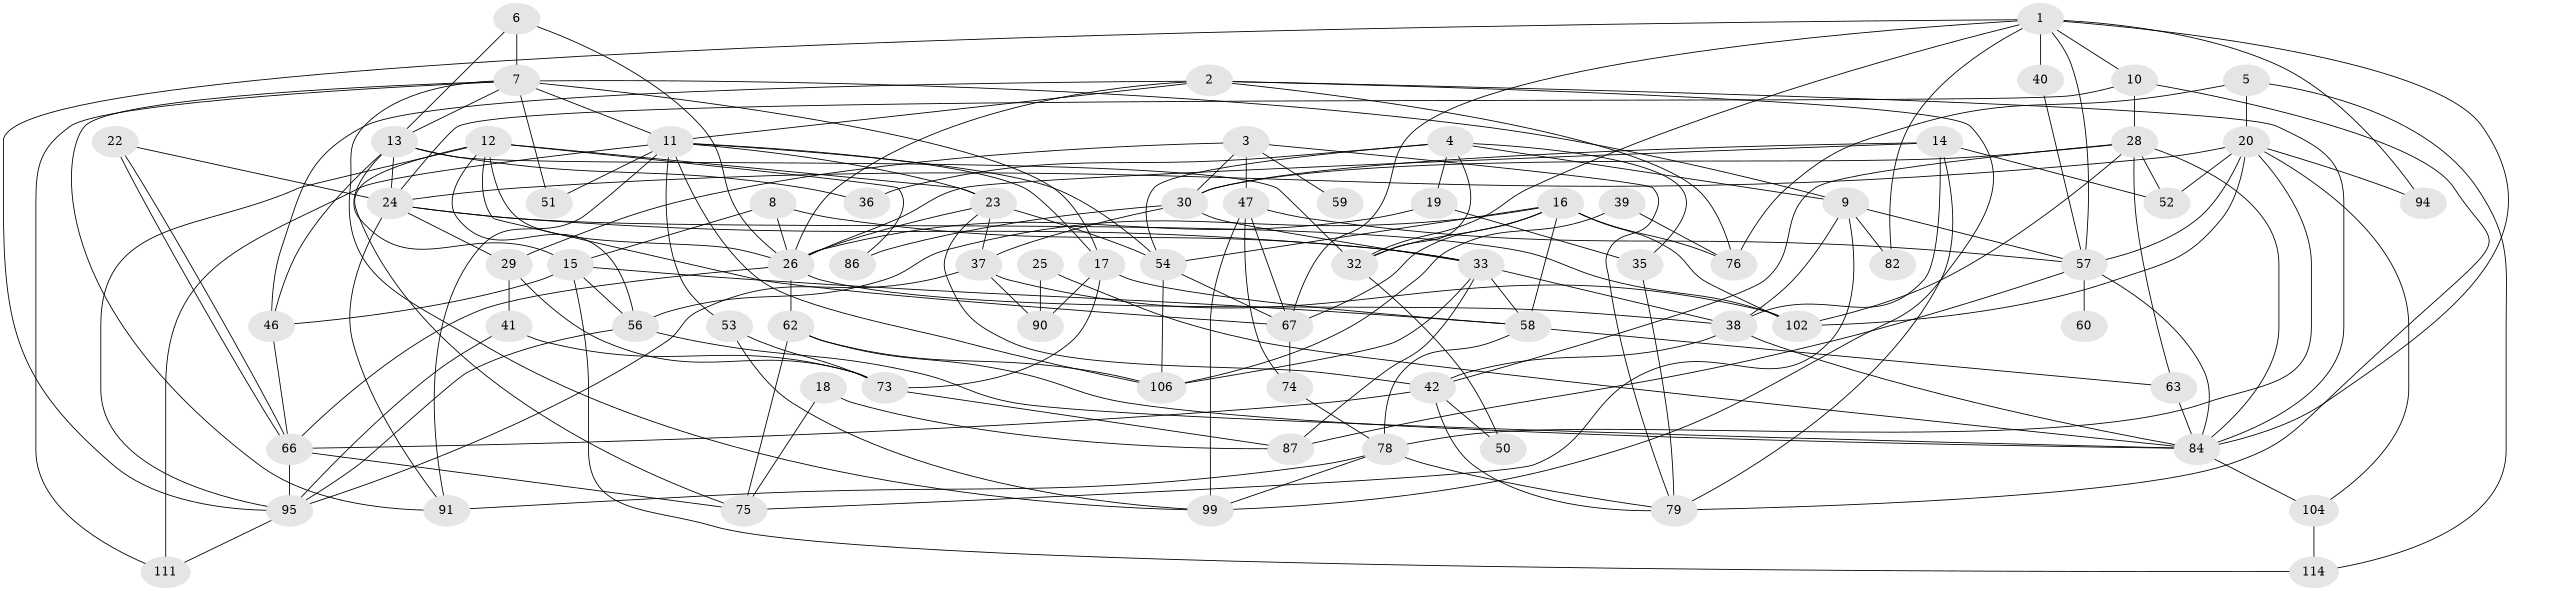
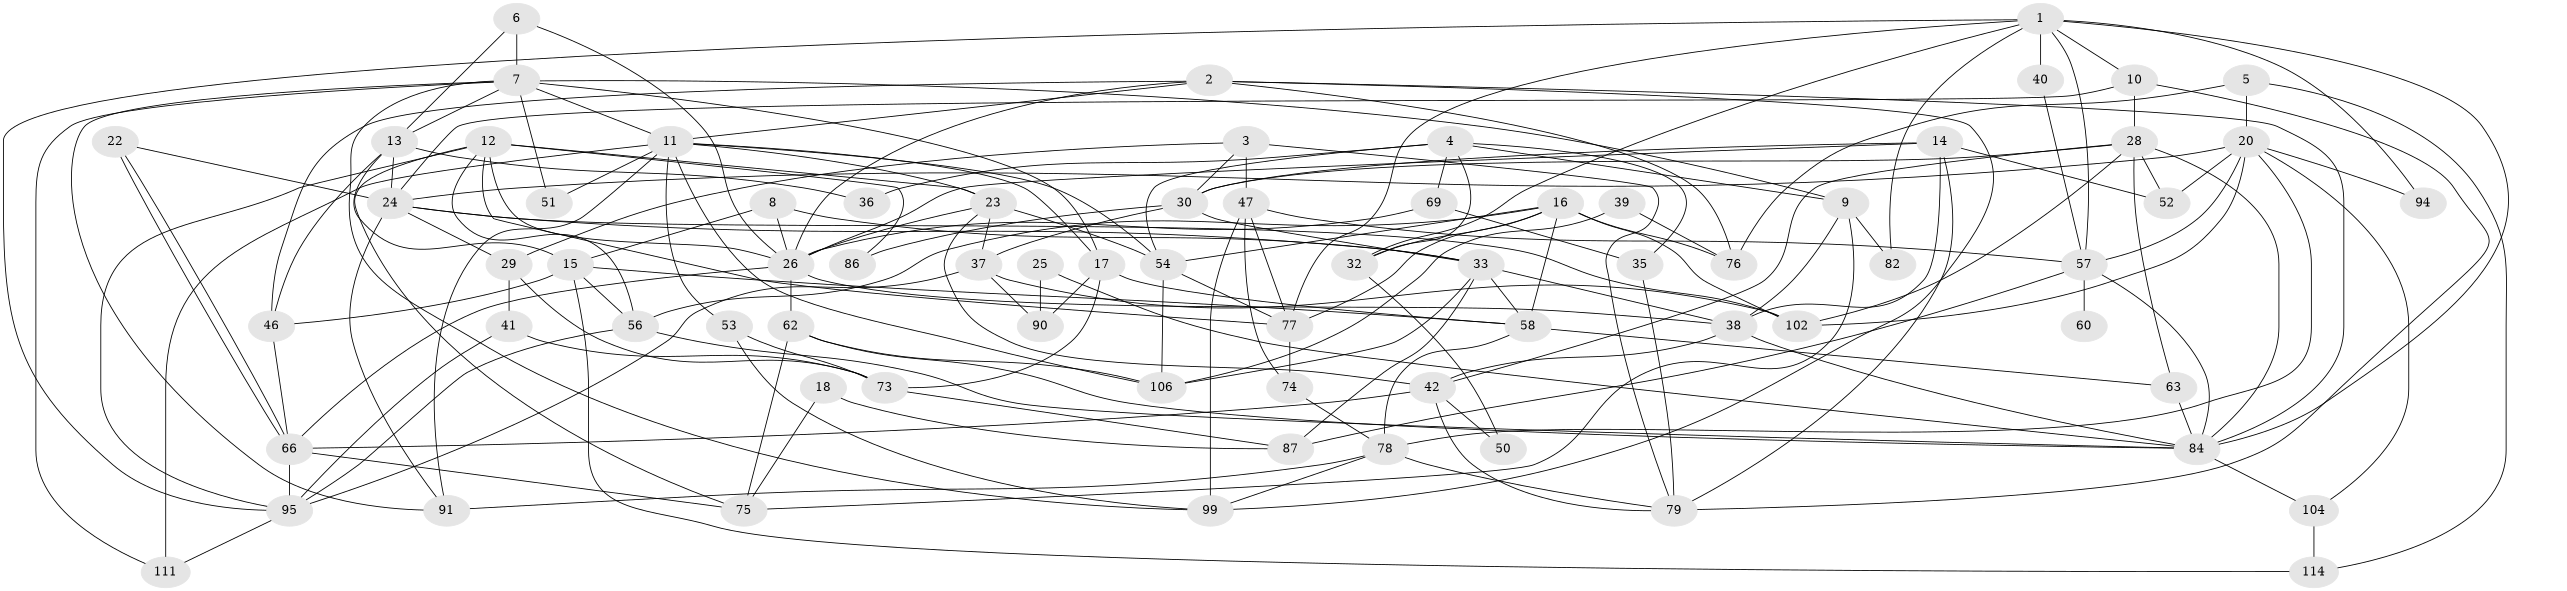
(797, 163) -> none
(1340, 203) -> none
(1434, 203) -> (1434, 203)
(1965, 234) -> none
(1290, 326) -> (1290, 326)
